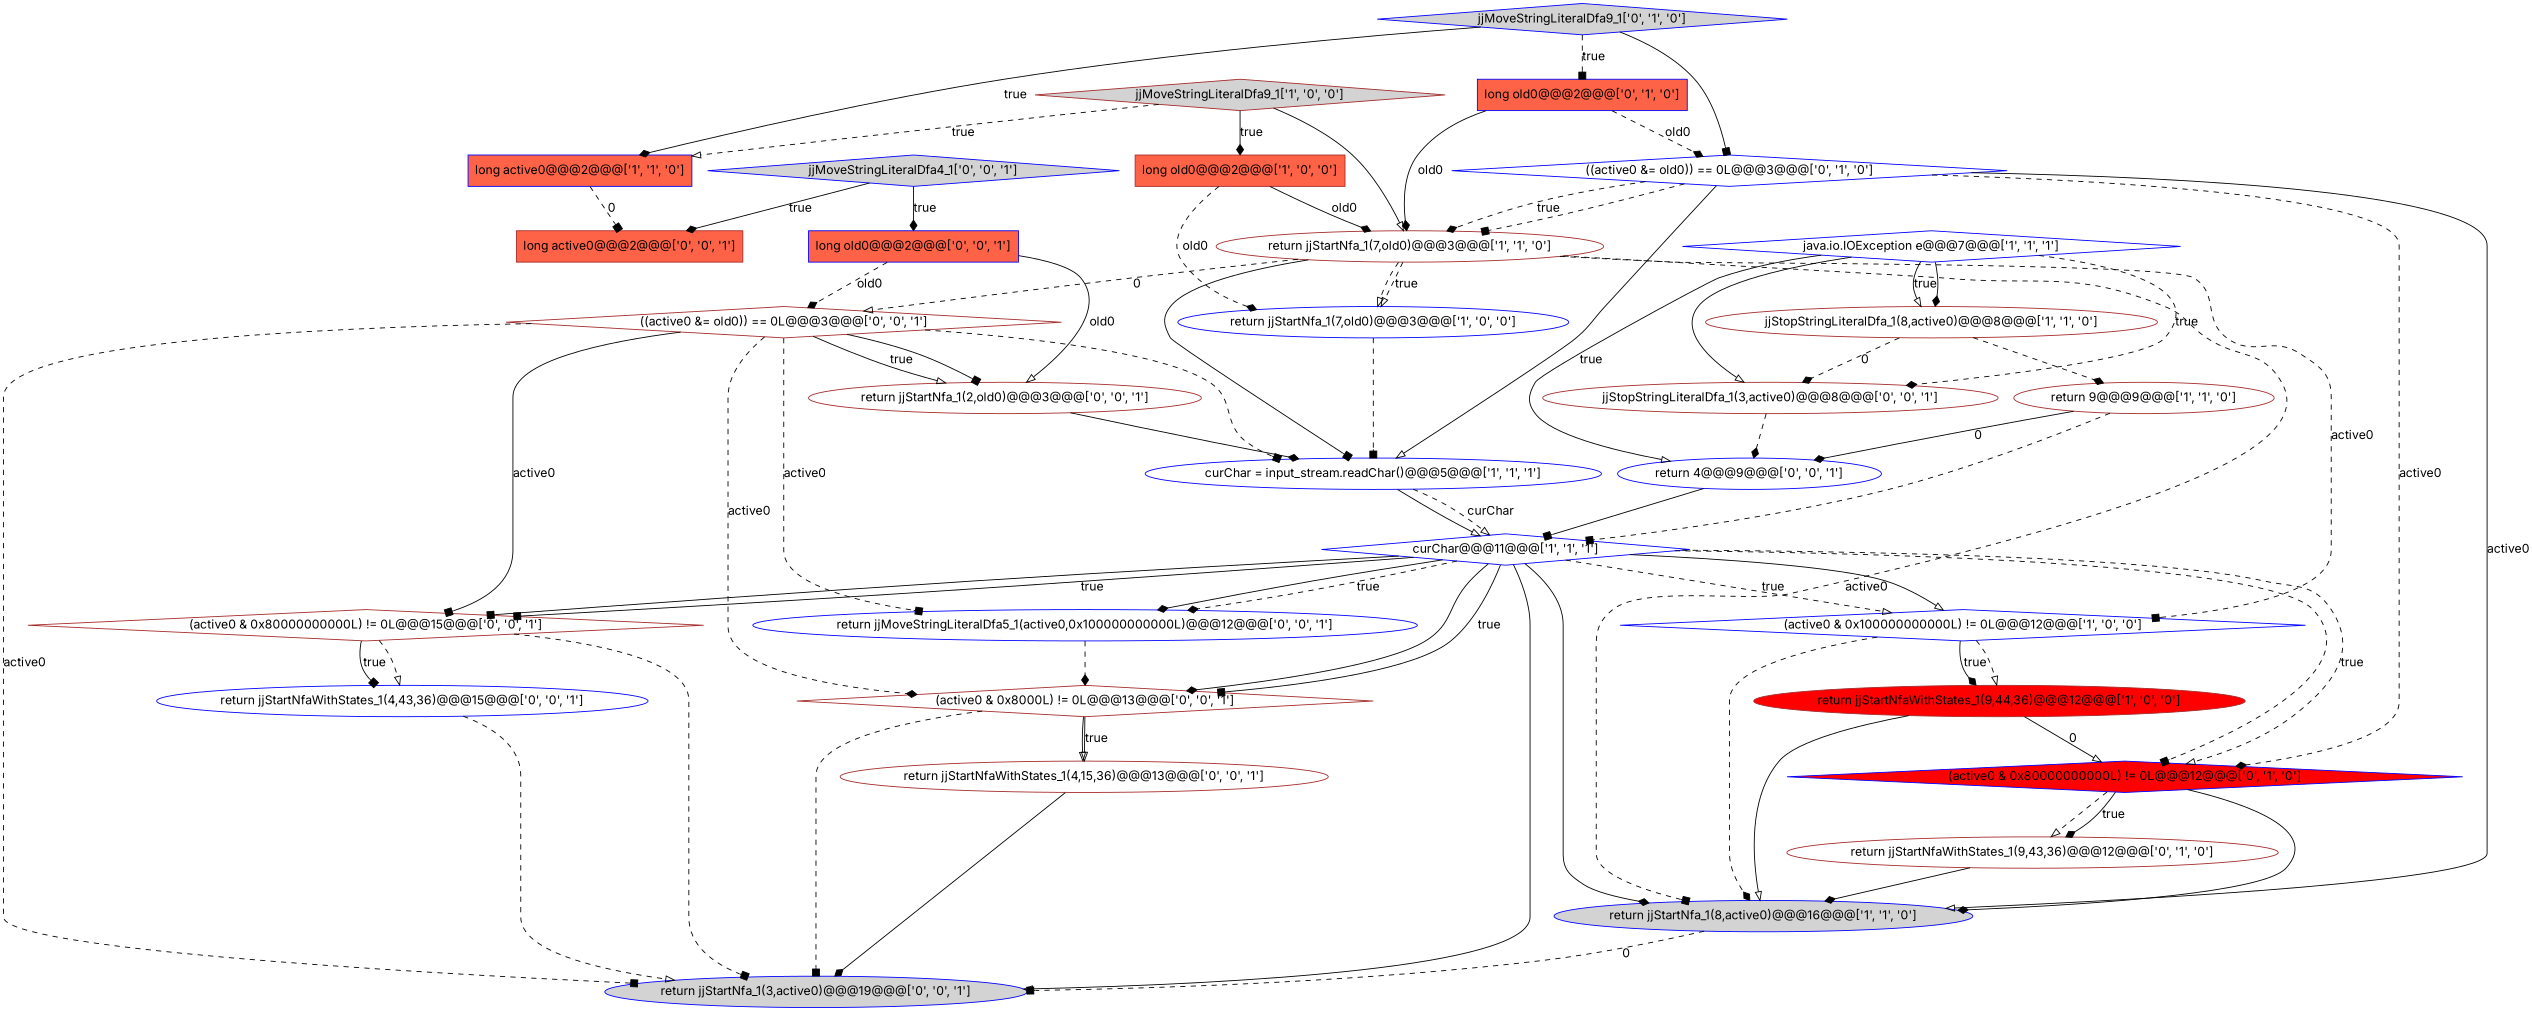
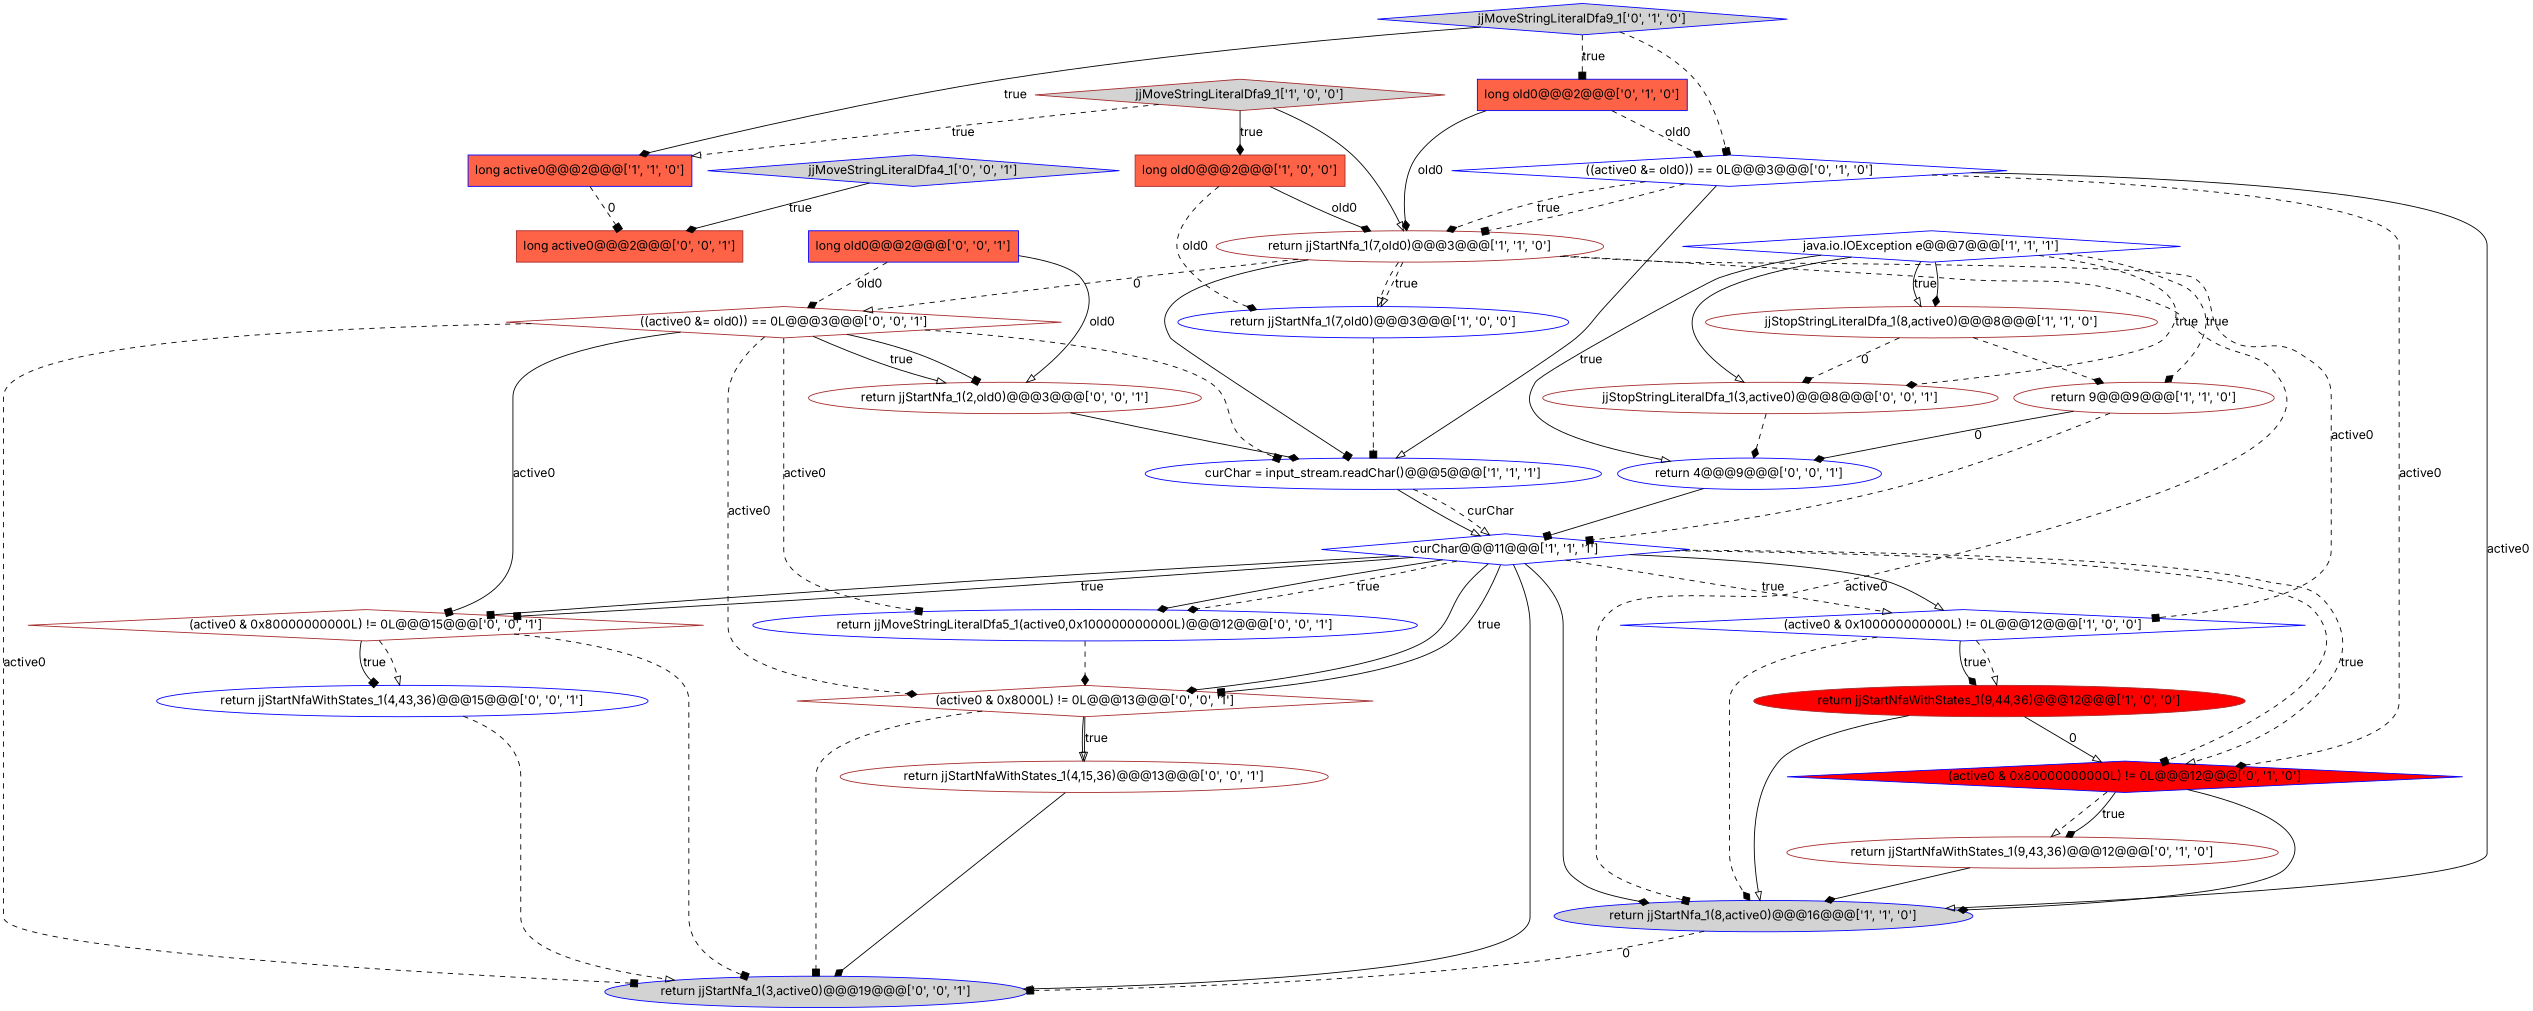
(1689, 74) -> (1689, 74)
(914, 203) -> none
none -> (2178, 284)
